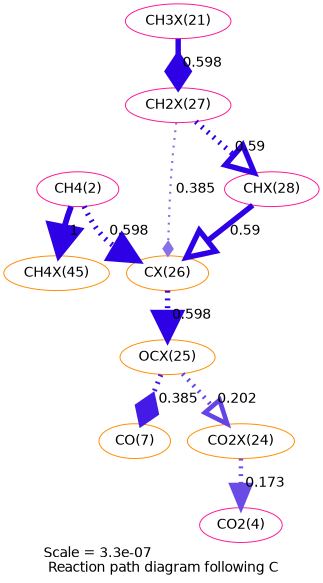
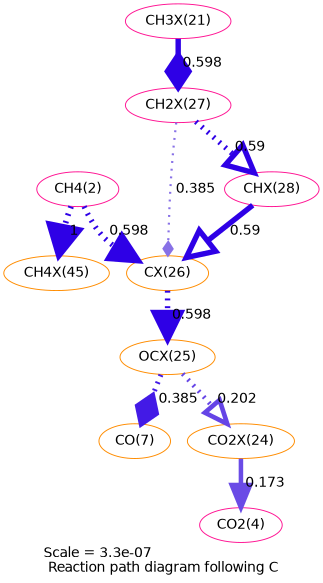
(67, 217) -> (67, 217)
(241, 472) -> (241, 472)
